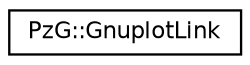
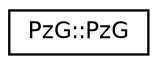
(125, 32) -> (79, 32)
